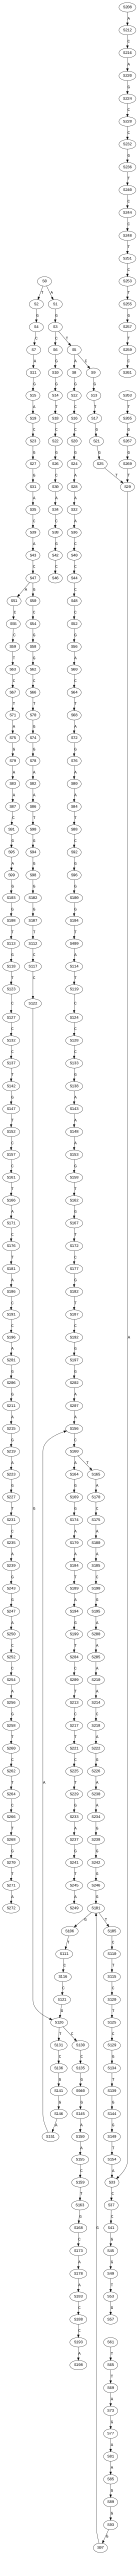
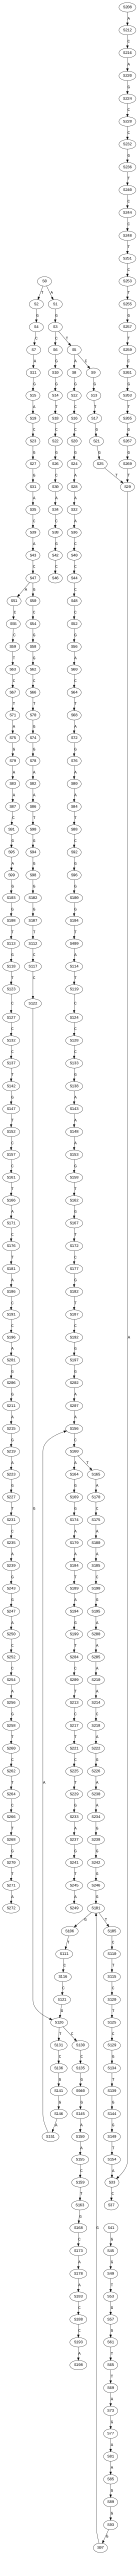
none -> (127, 383)
(111, 2215) -> none
none -> (111, 2330)
